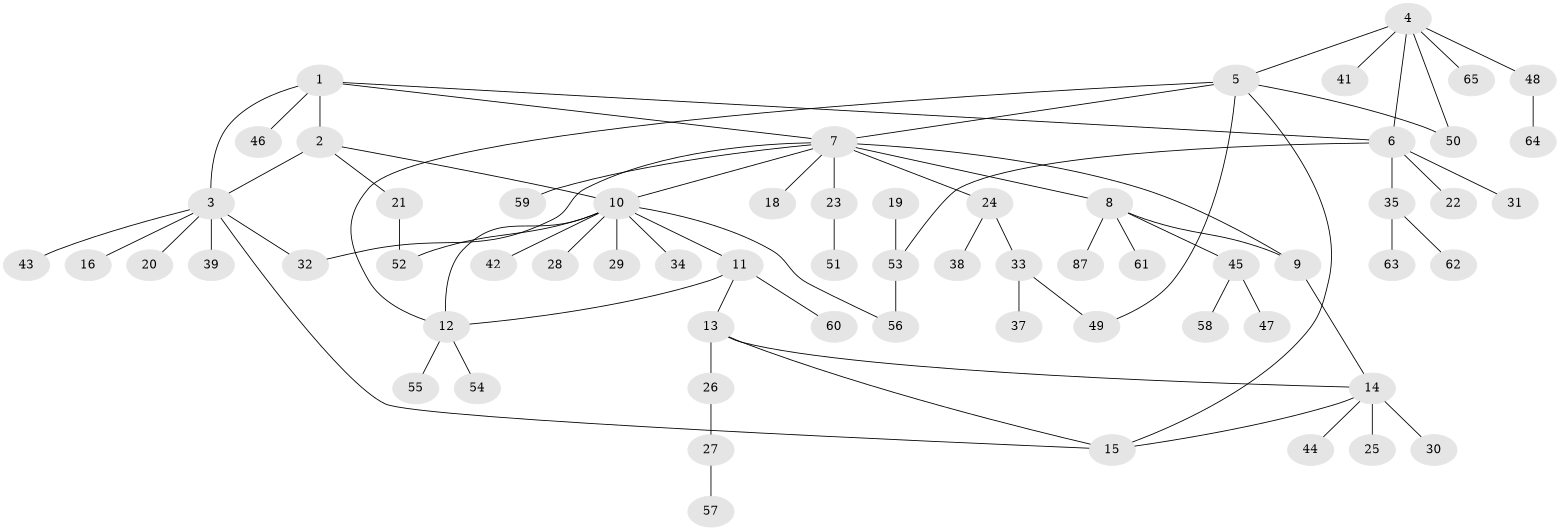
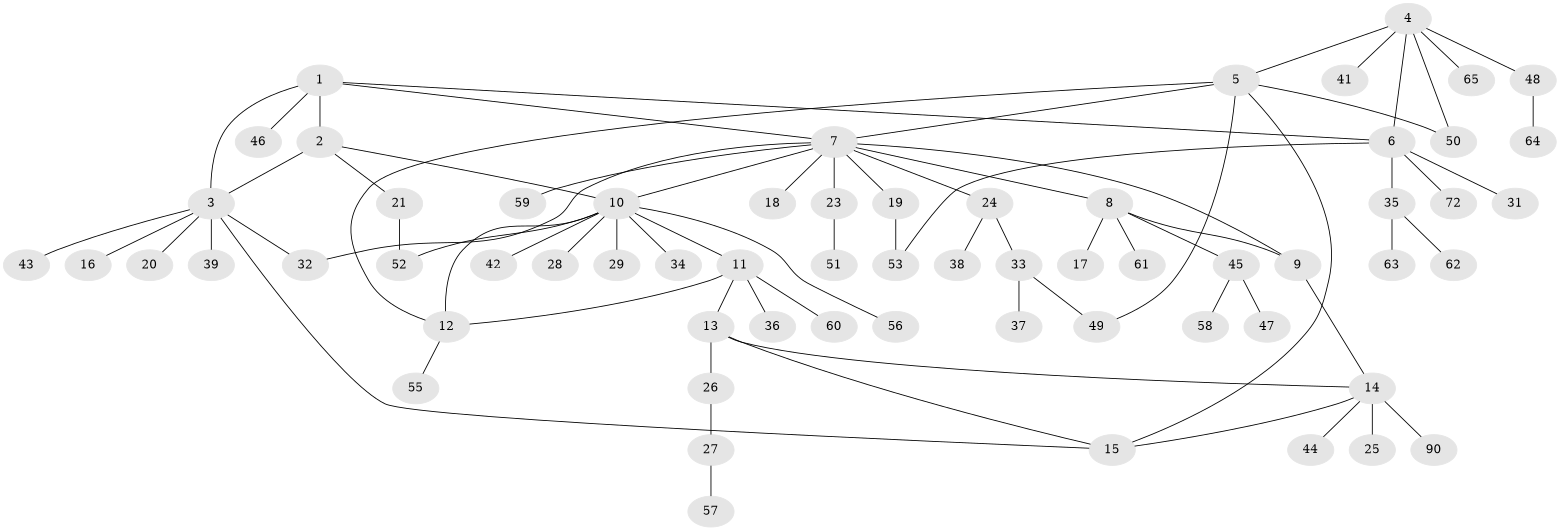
none -> (865, 173)
(1454, 204) -> (1454, 204)
(1081, 265) -> (1081, 265)
(896, 296) -> none
none -> (773, 327)
(477, 388) -> none
(1434, 450) -> (1434, 450)
